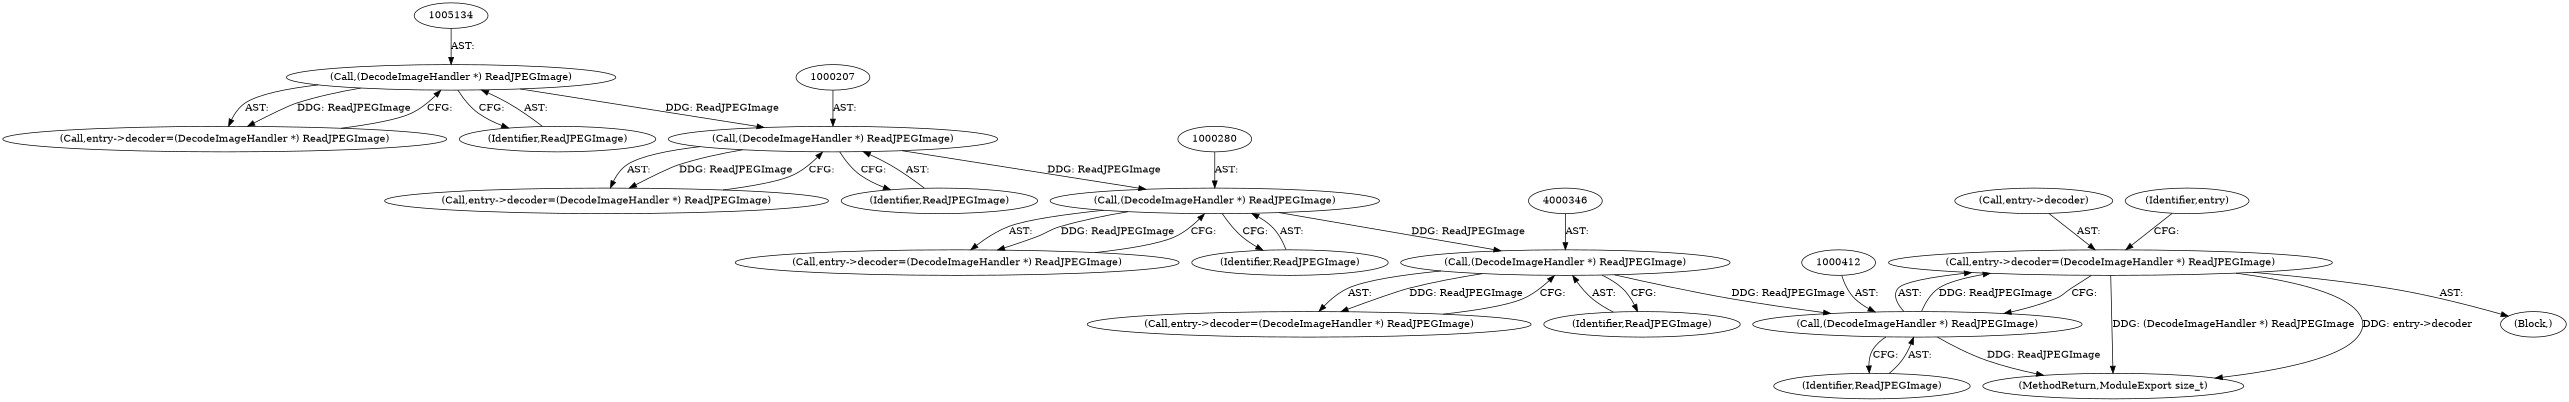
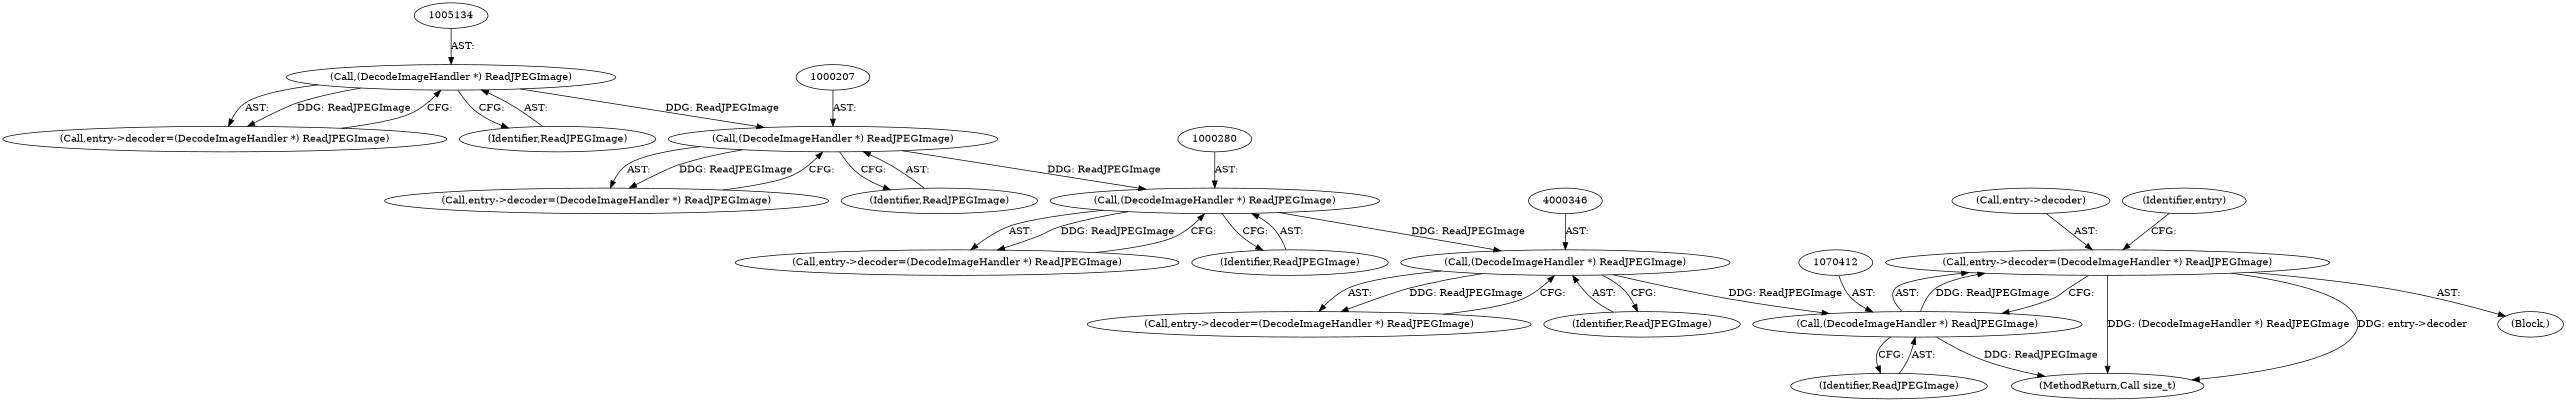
(1839, 263) -> (1836, 263)
(2113, 386) -> (2108, 386)
